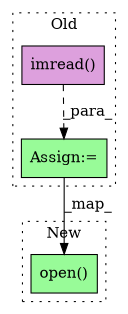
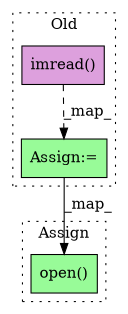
(88, 112) -> (88, 112)
(64, 234) -> (64, 234)
